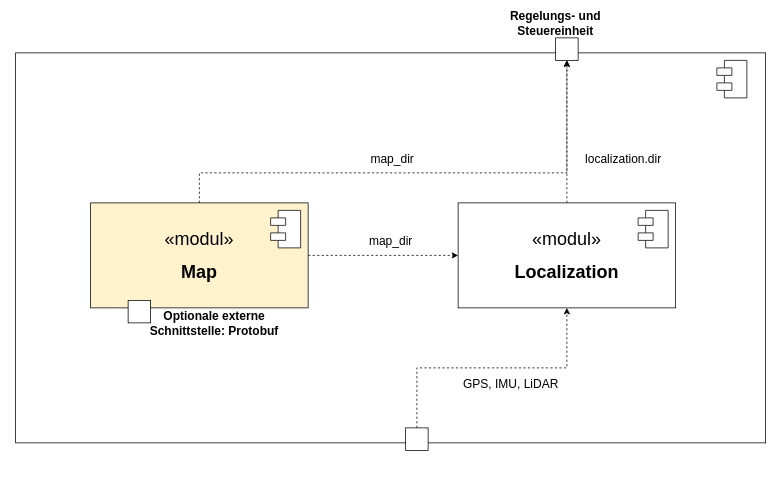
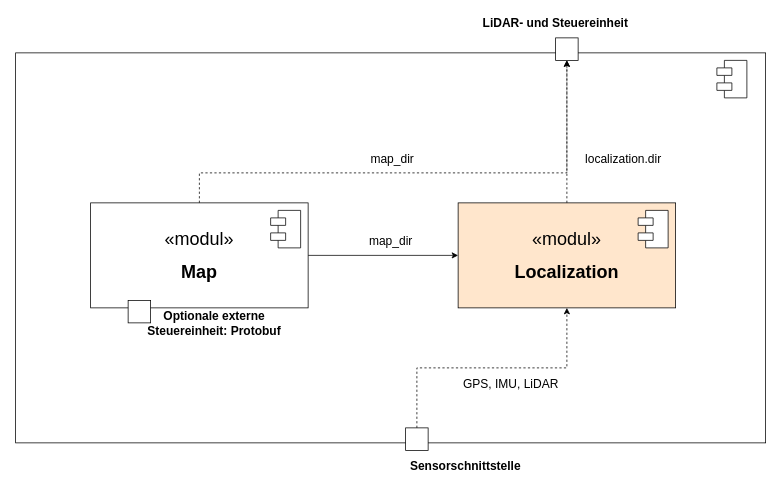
(555, 23) -> (555, 23)
(199, 255) -> (199, 255)
(380, 255) -> (380, 255)
(567, 255) -> (567, 255)
(214, 323) -> (214, 323)
none -> (465, 465)
